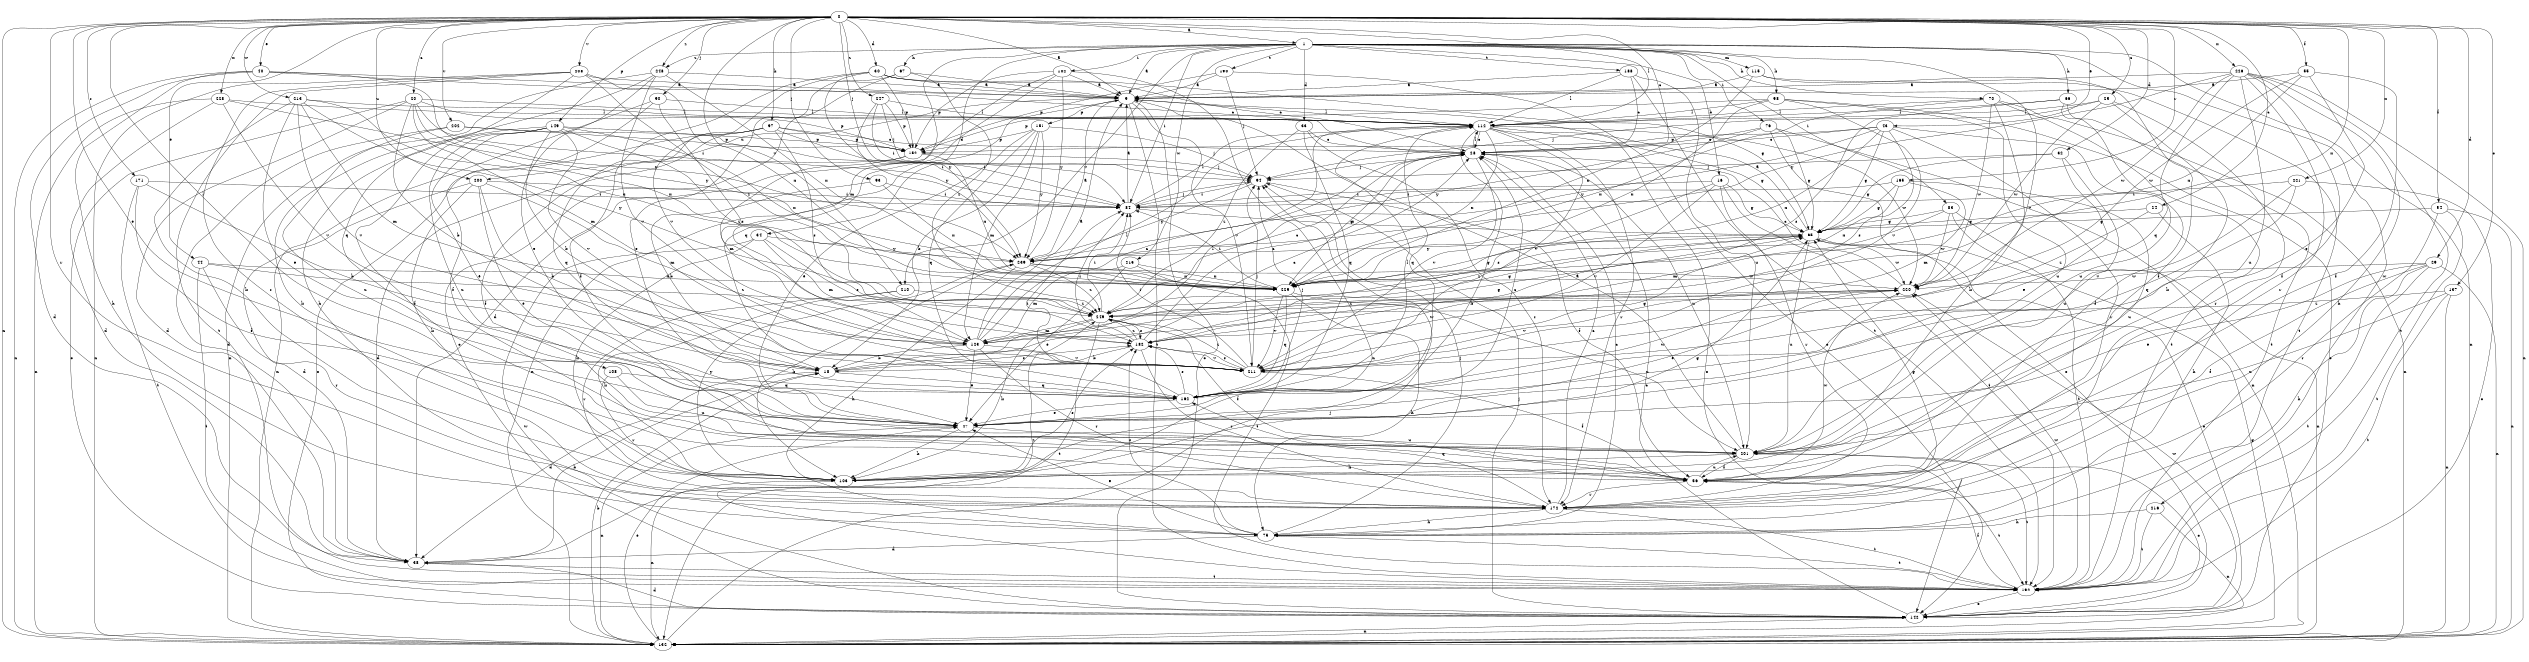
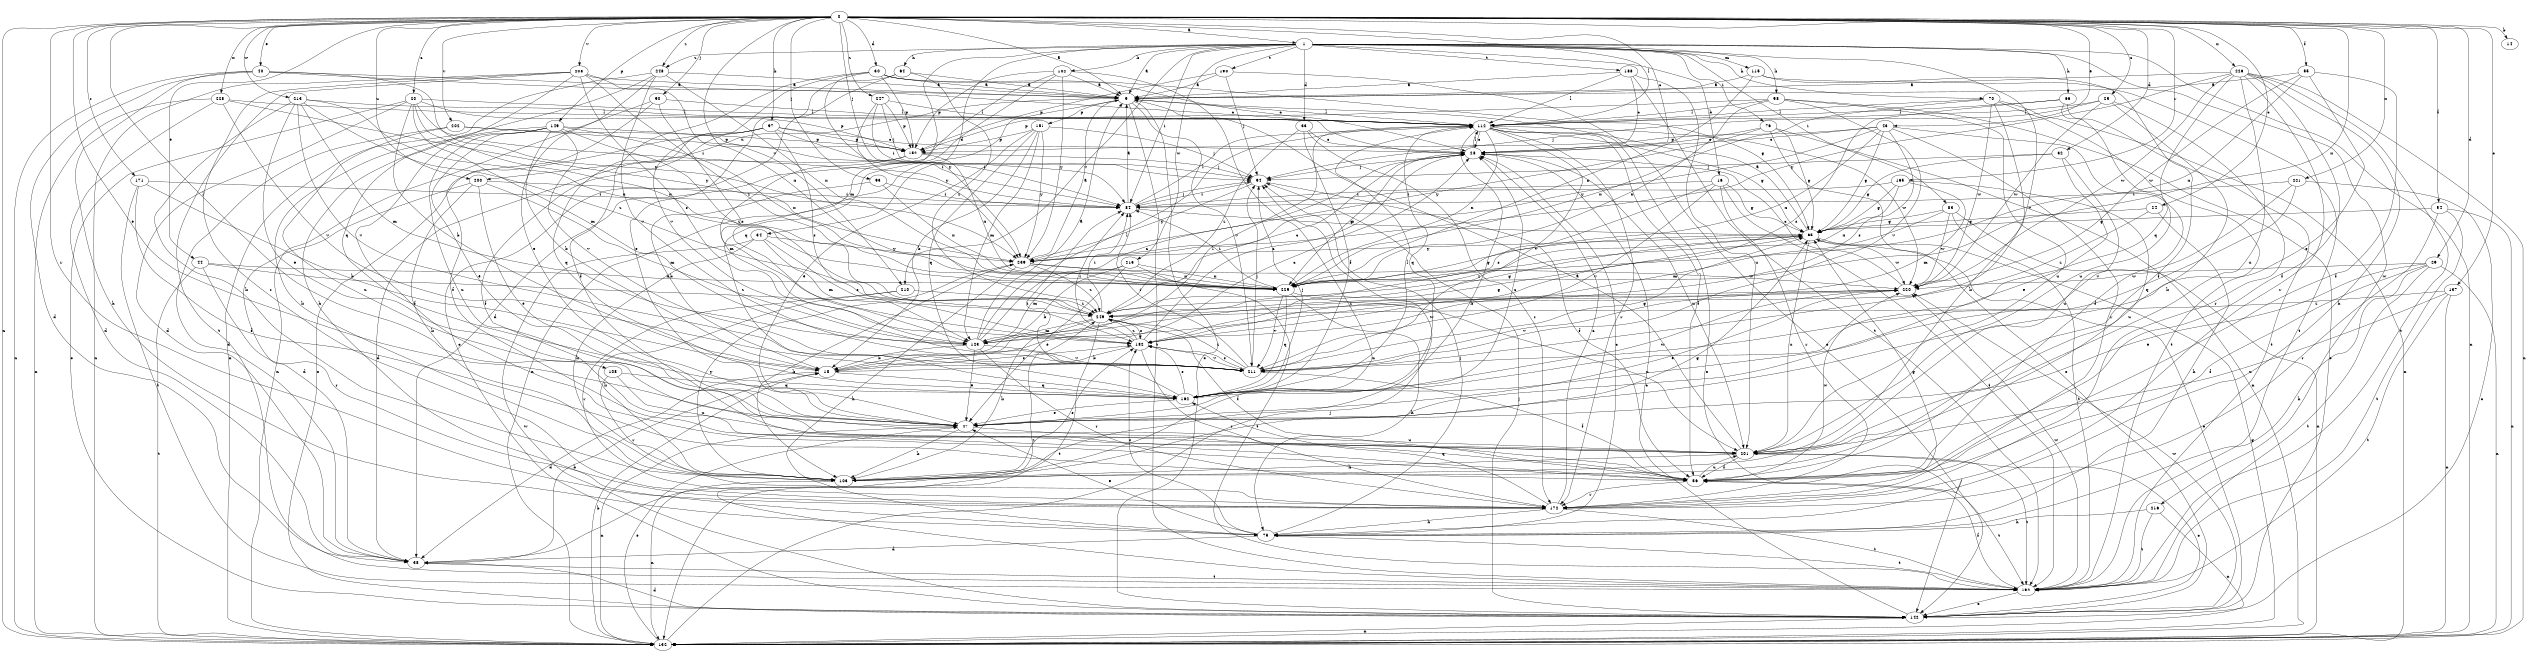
none -> (2510, 44)
(1138, 58) -> (1138, 58)
(902, 71) -> (902, 71)
(621, 208) -> (621, 208)
none -> (1674, 243)
(1351, 263) -> (1351, 263)
(1416, 268) -> none
none -> (775, 286)
(626, 307) -> (992, 348)
(988, 584) -> (218, 633)
